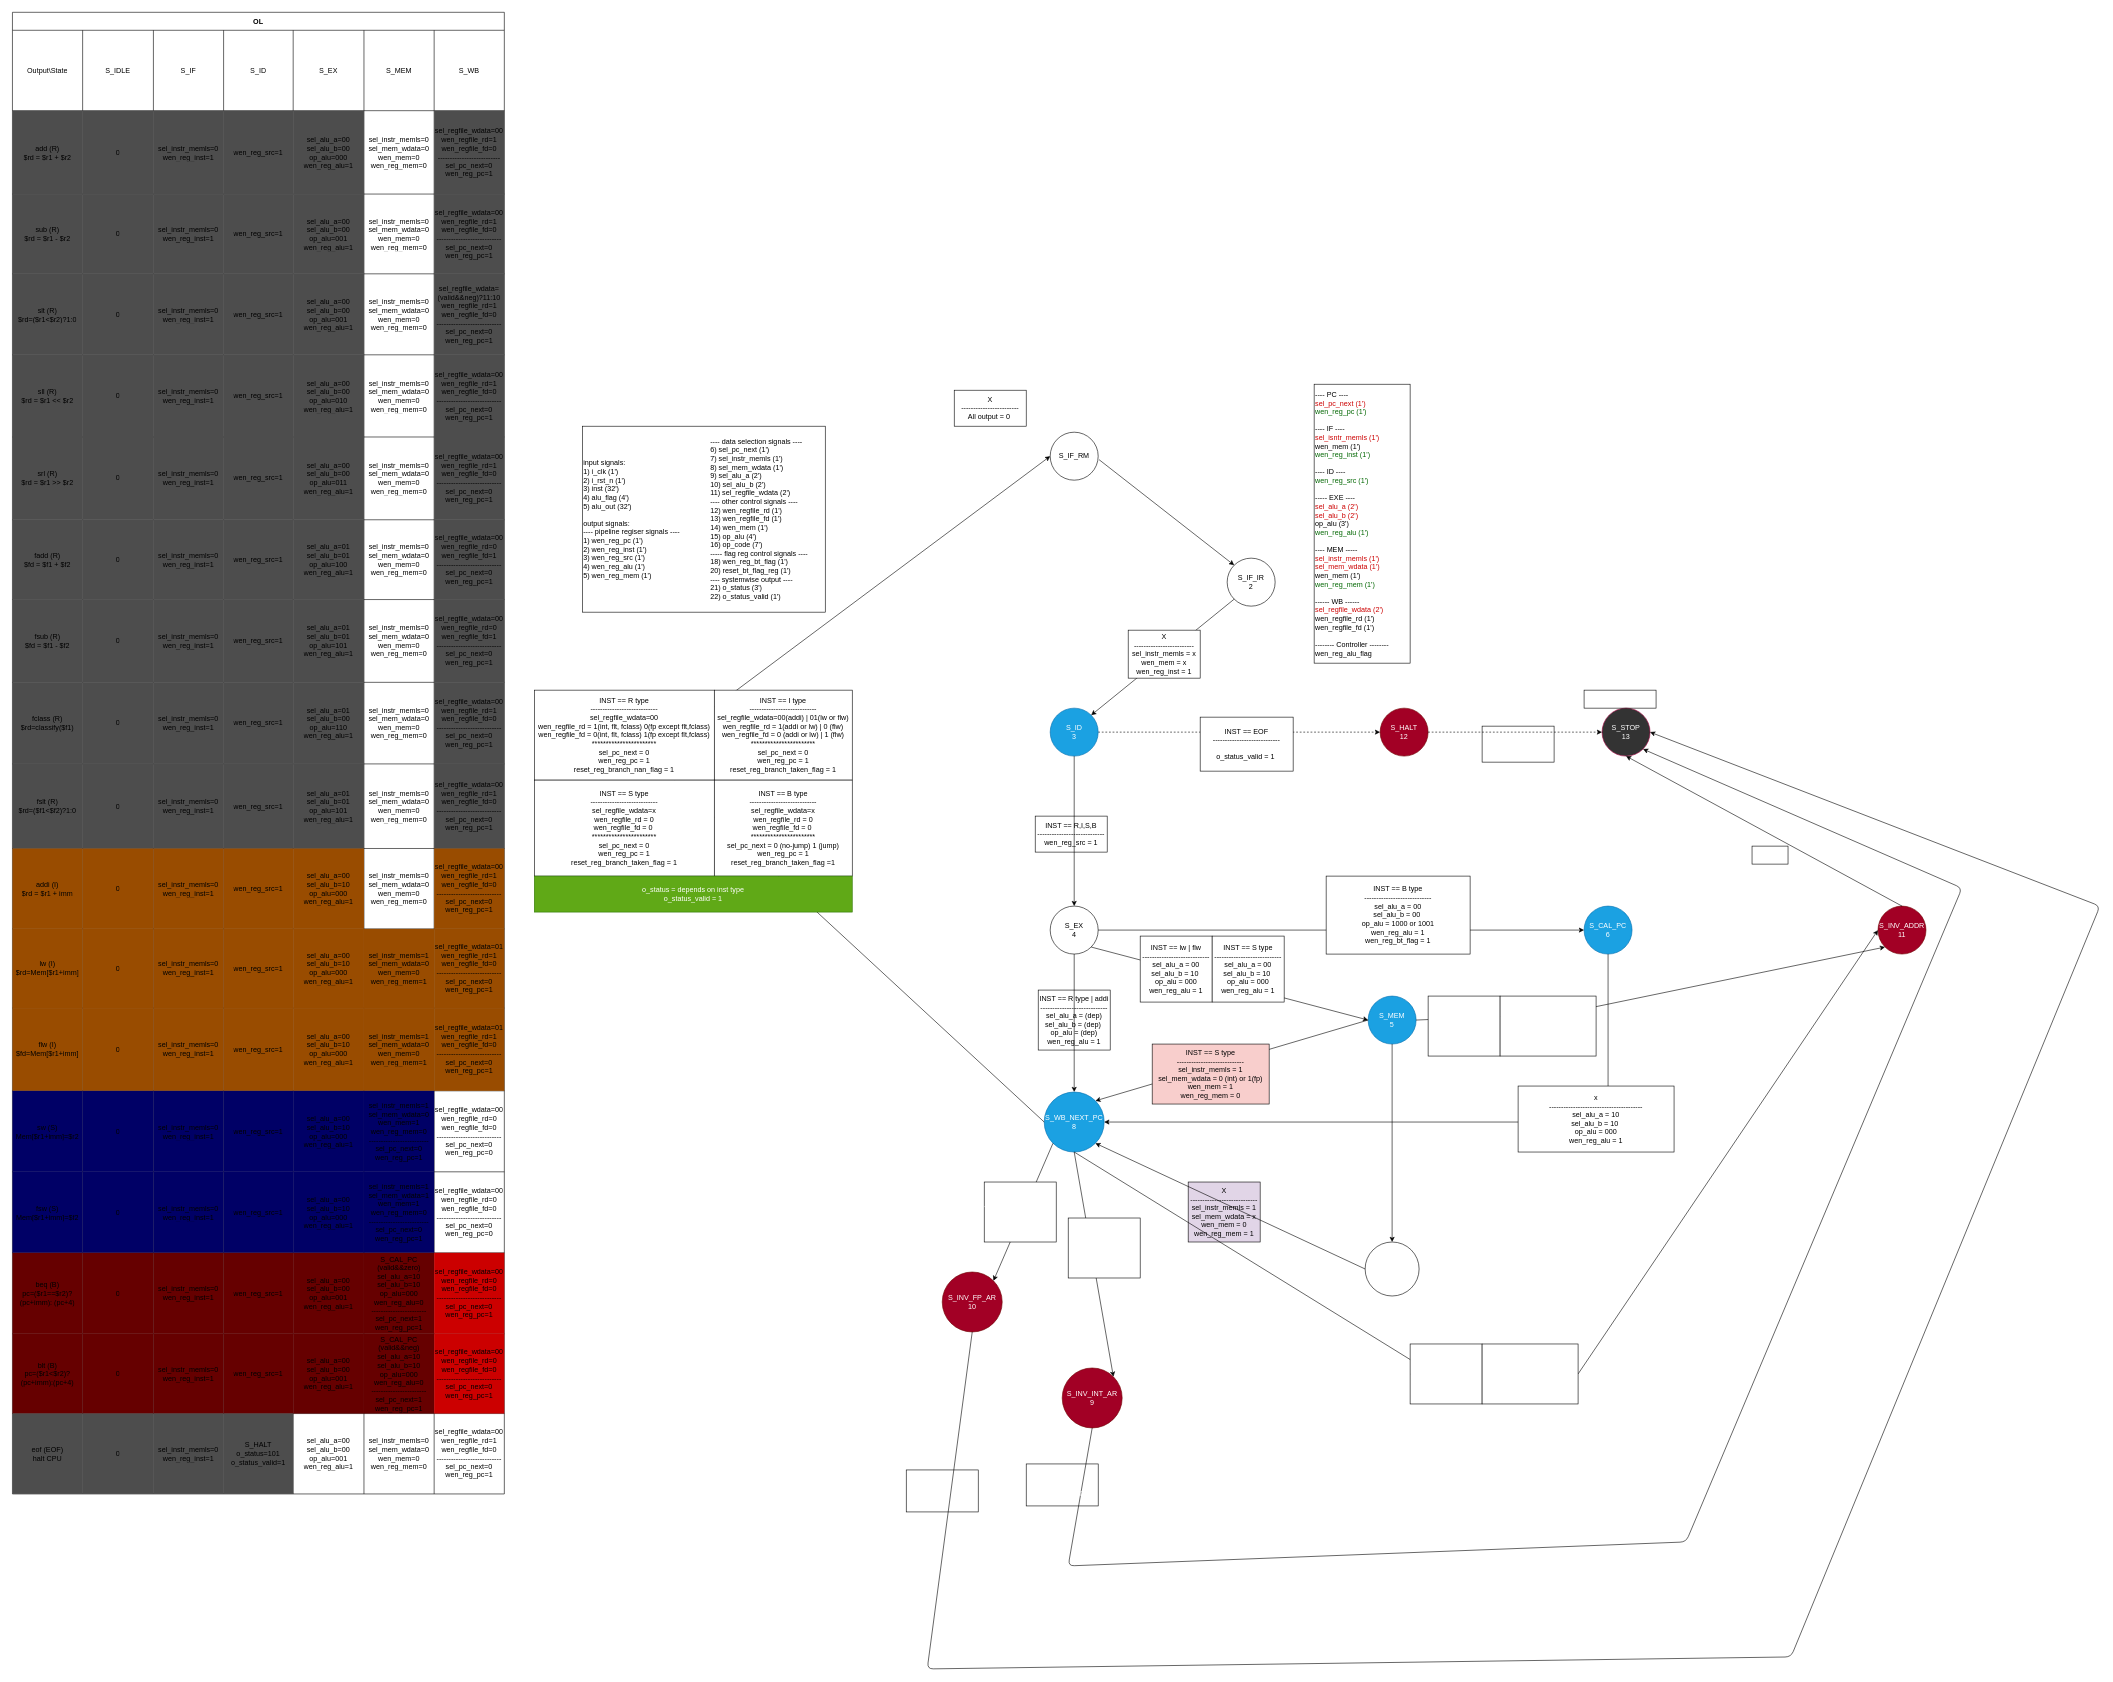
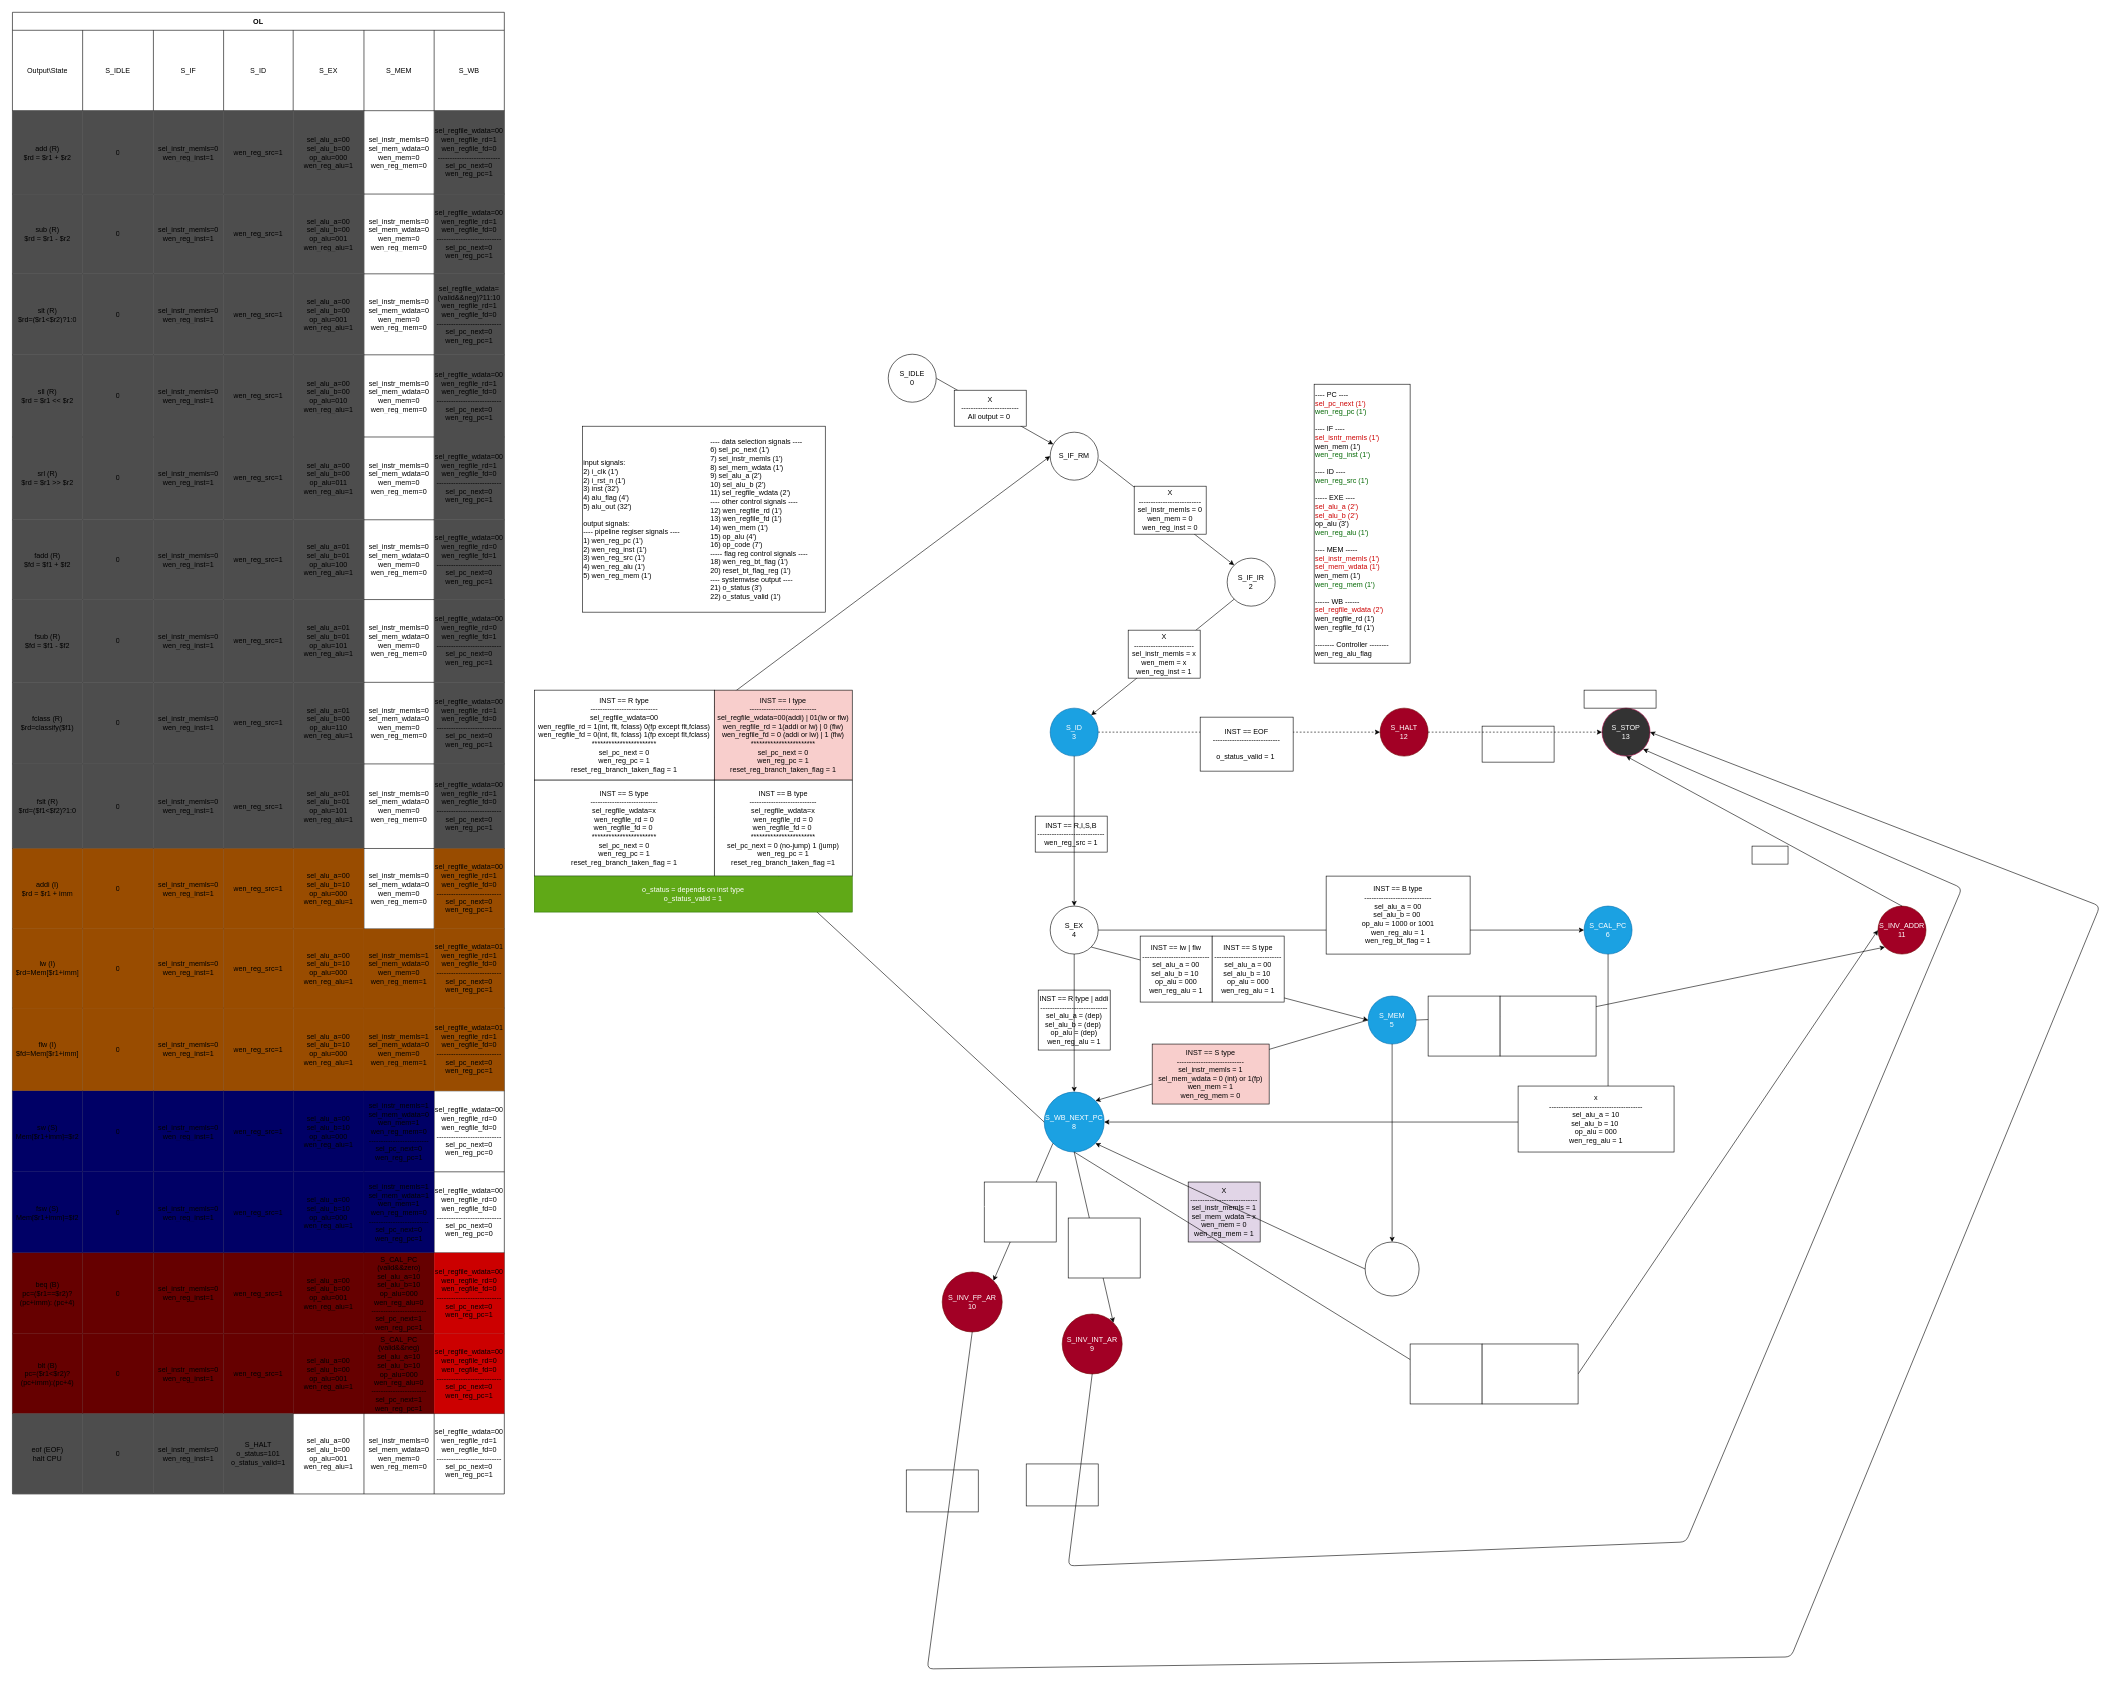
none -> (912, 378)
none -> (1035, 434)
none -> (1170, 510)
(643, 519) -> (643, 519)
(624, 735) -> (624, 735)
(783, 735) -> (783, 735)
(1092, 1398) -> (1092, 1344)
